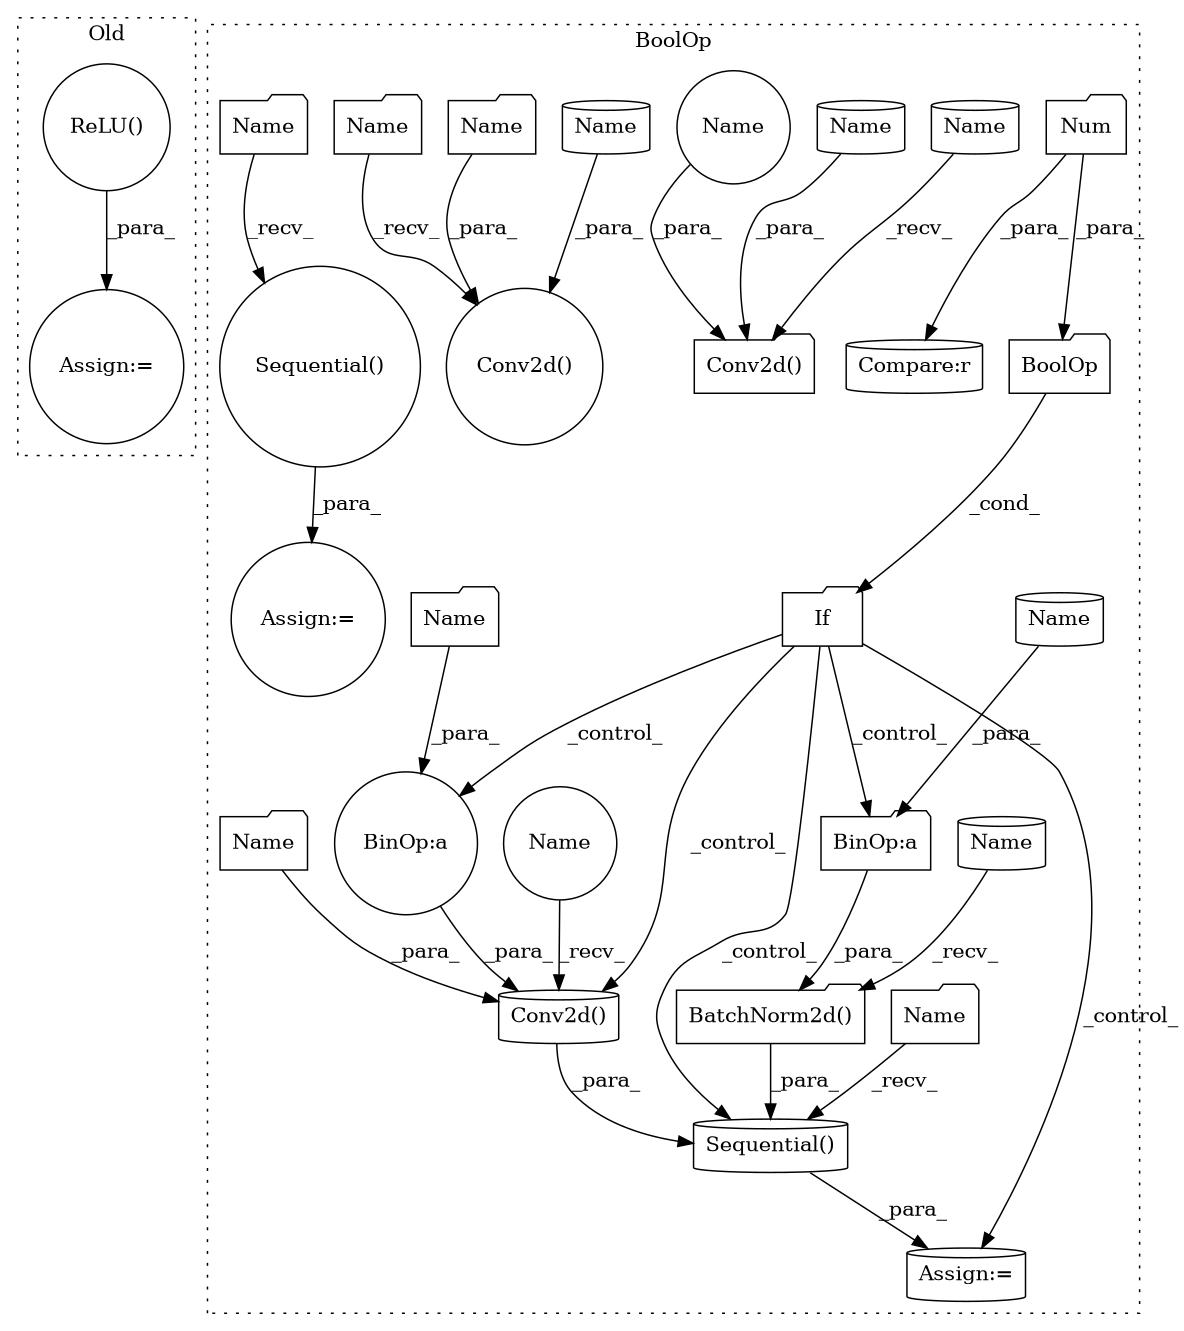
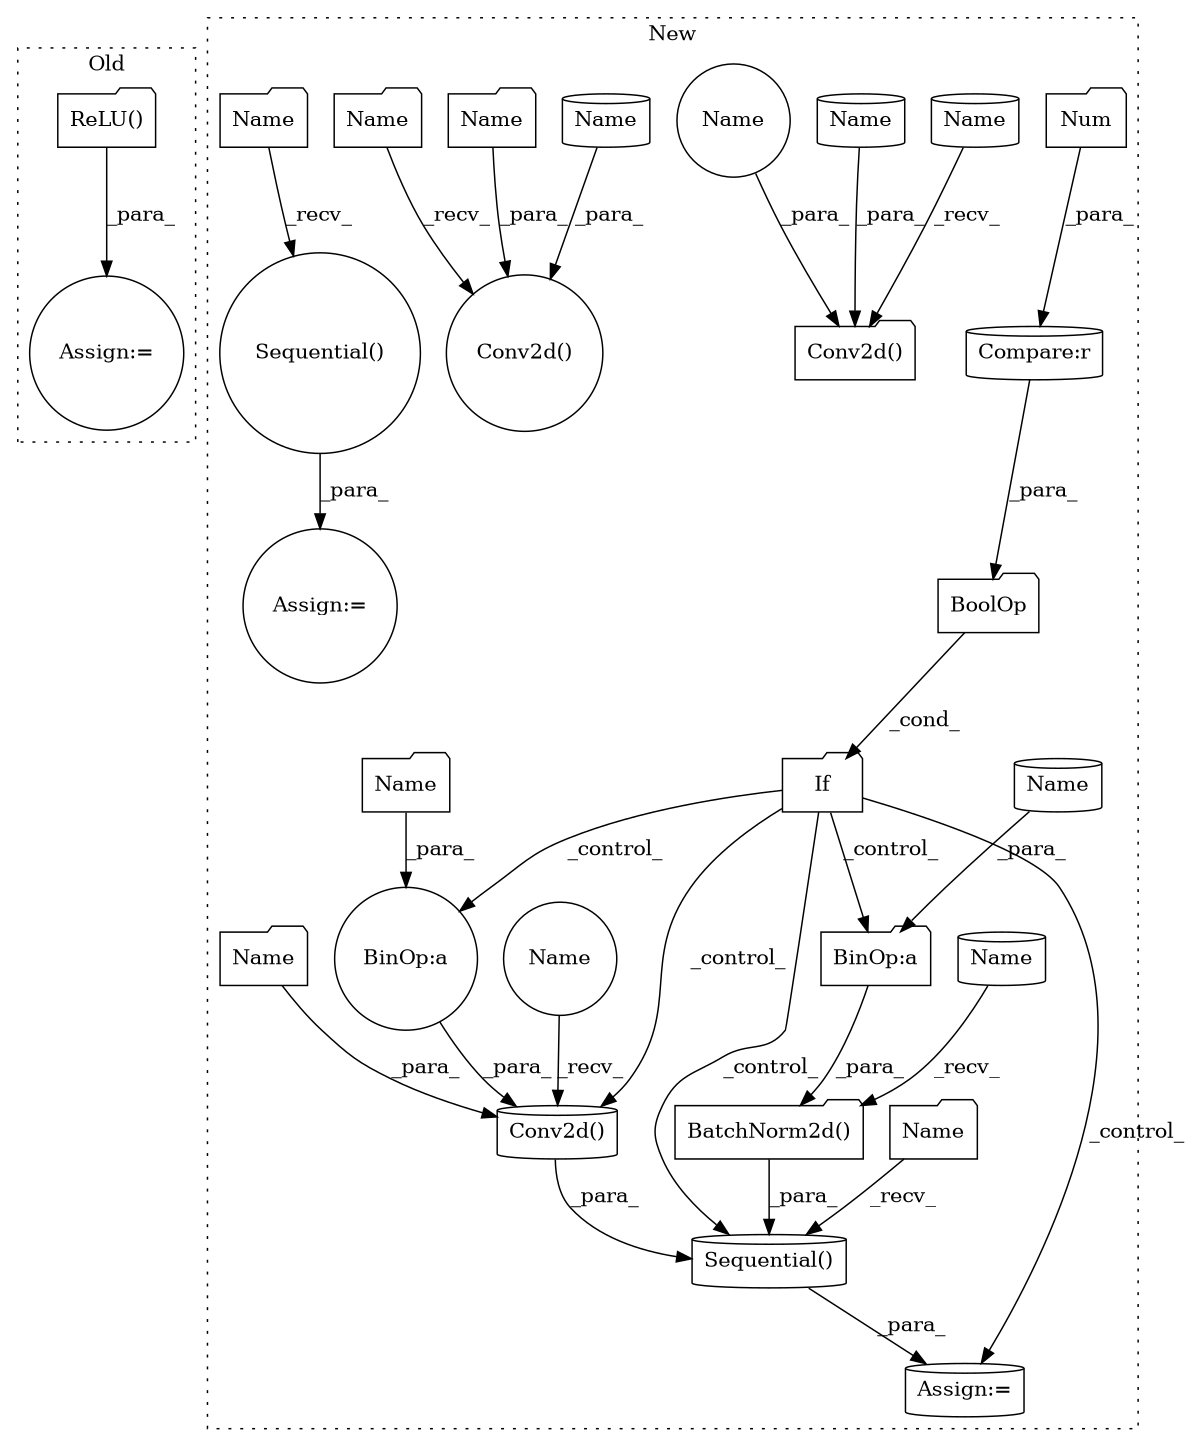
(674, 42) -> (673, 35)
(107, 127) -> (107, 121)
(1074, 239) -> (1013, 472)
